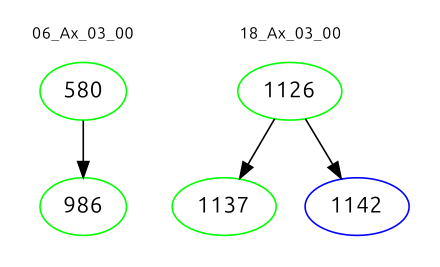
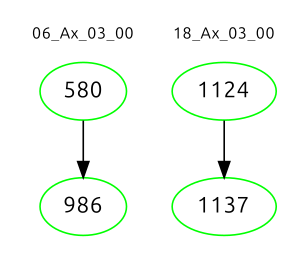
(290, 91) -> (224, 91)
(357, 207) -> none
